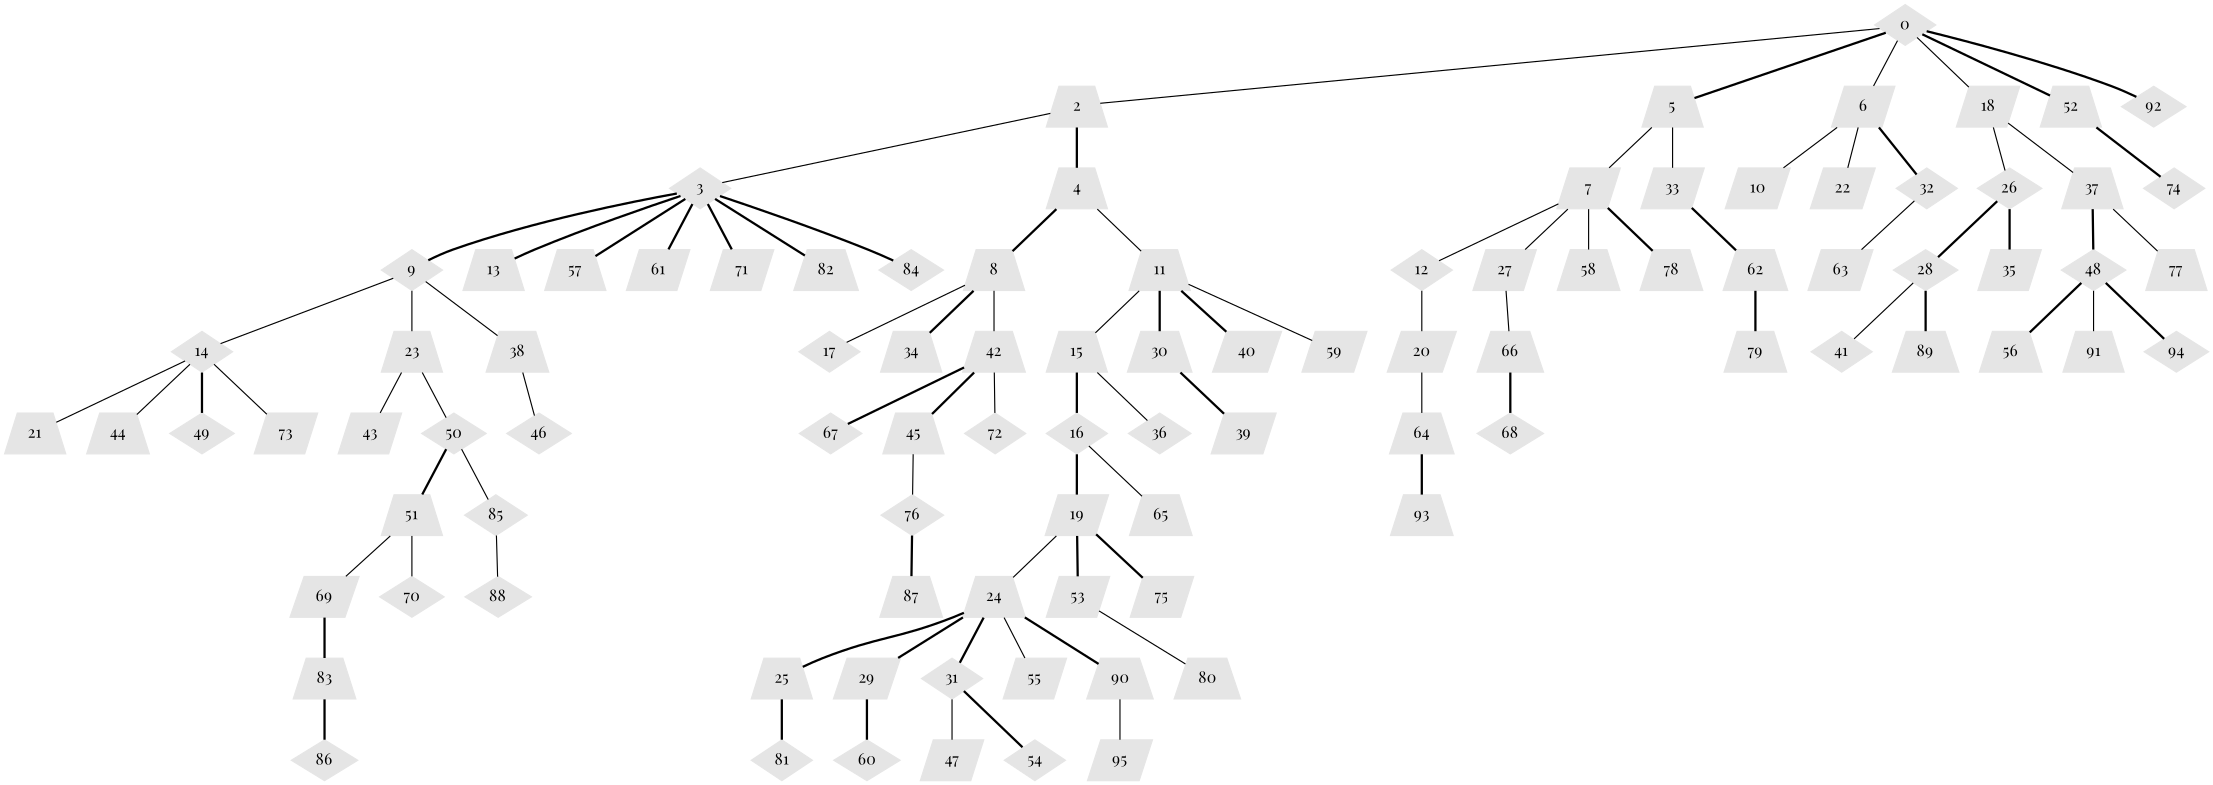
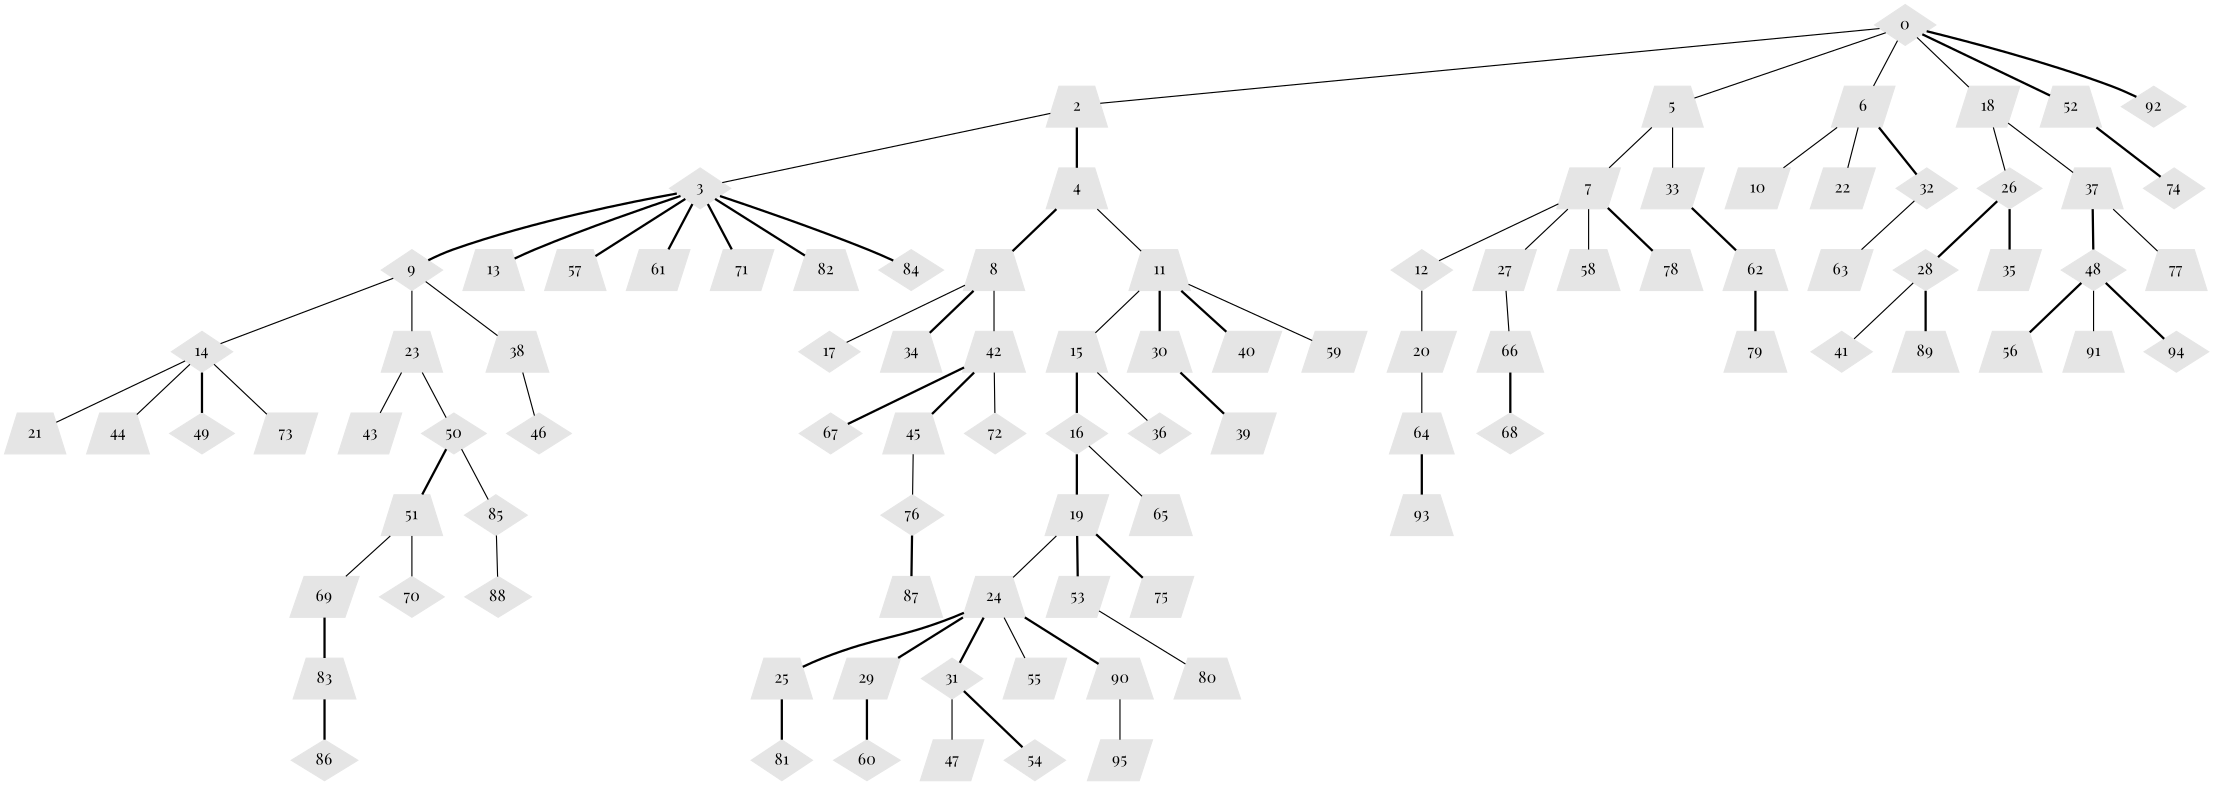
(1790, 65) -> (1790, 65)
